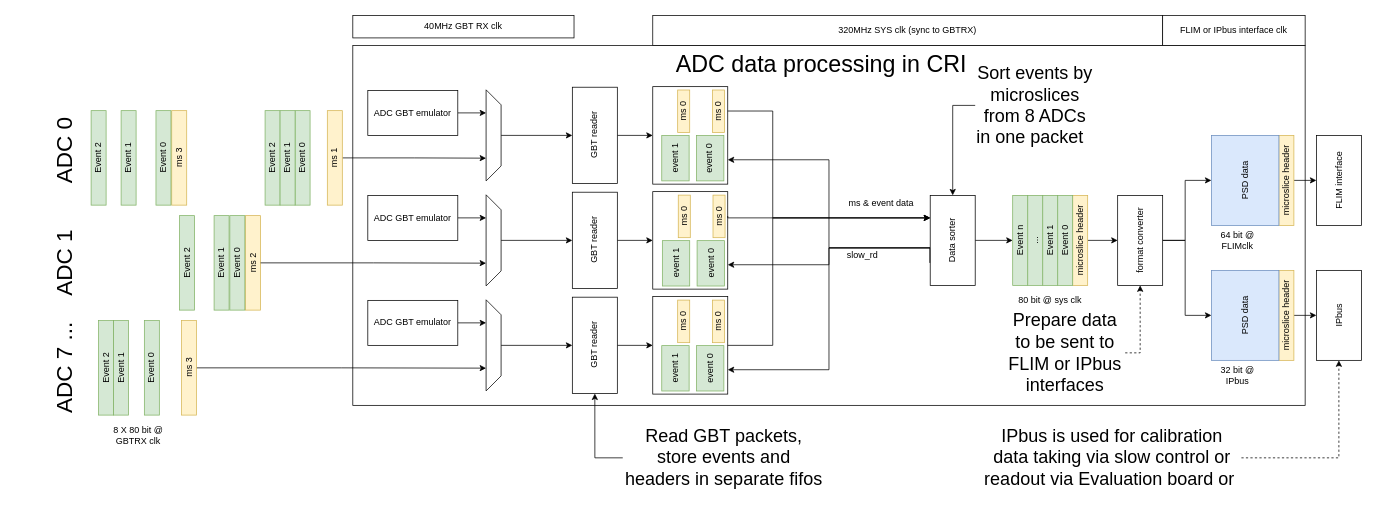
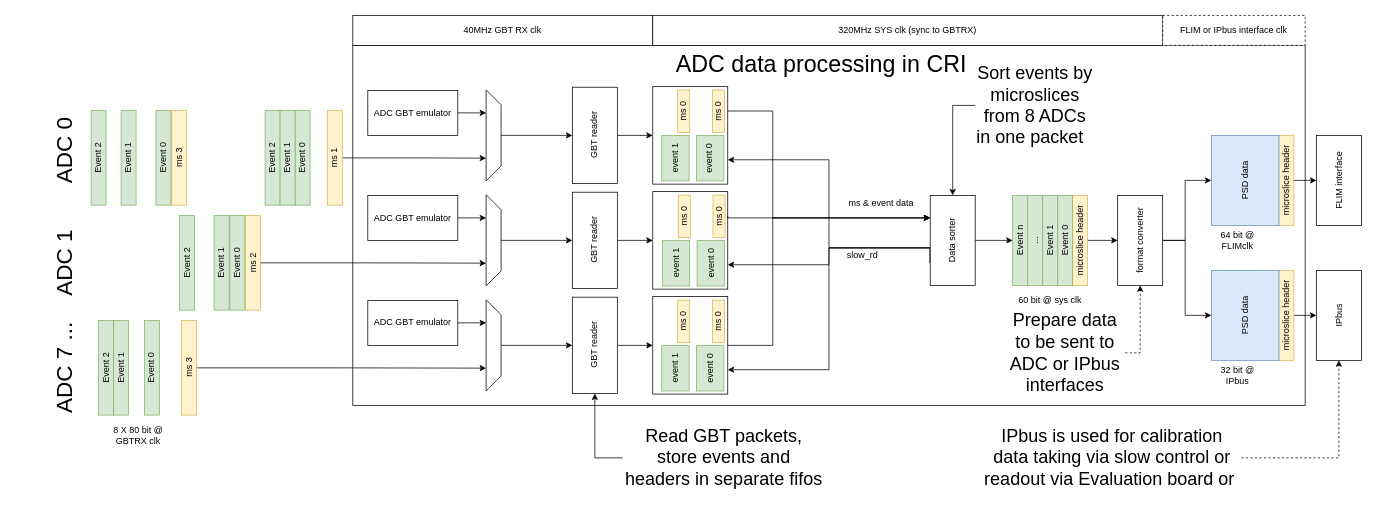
(464, 27) -> (503, 30)
(1234, 30) -> (1234, 30)
(1050, 300) -> (1050, 300)
(1065, 353) -> (1065, 353)
